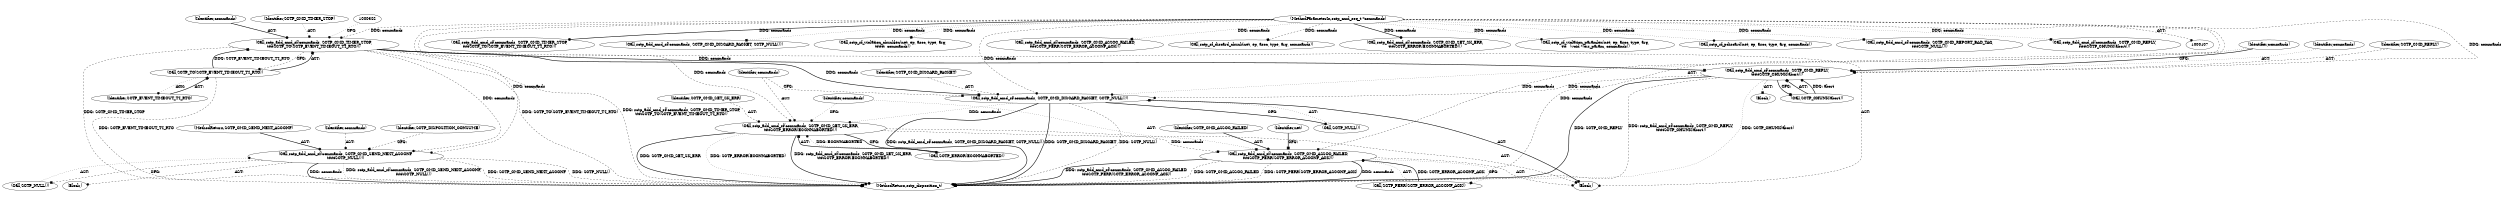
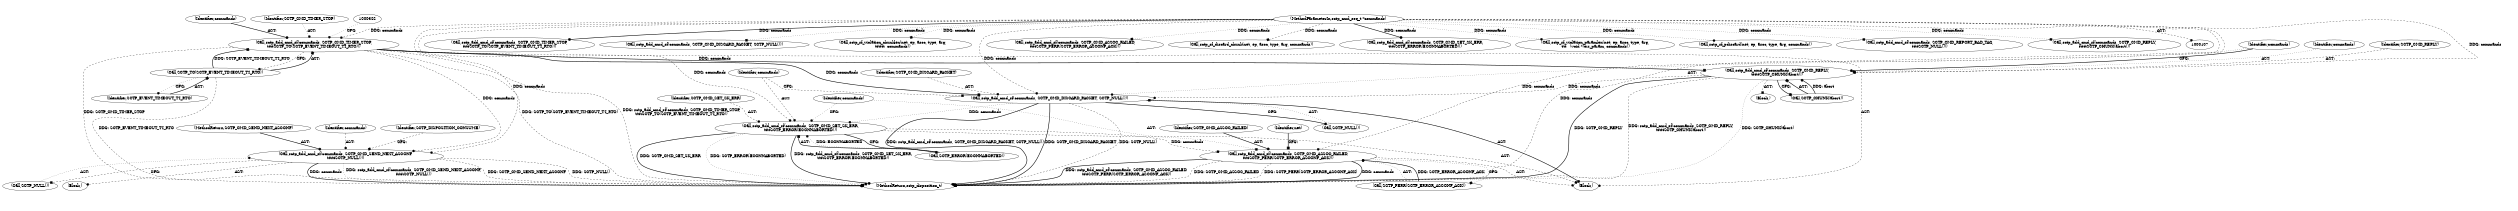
(181, 87) -> (181, 87)
